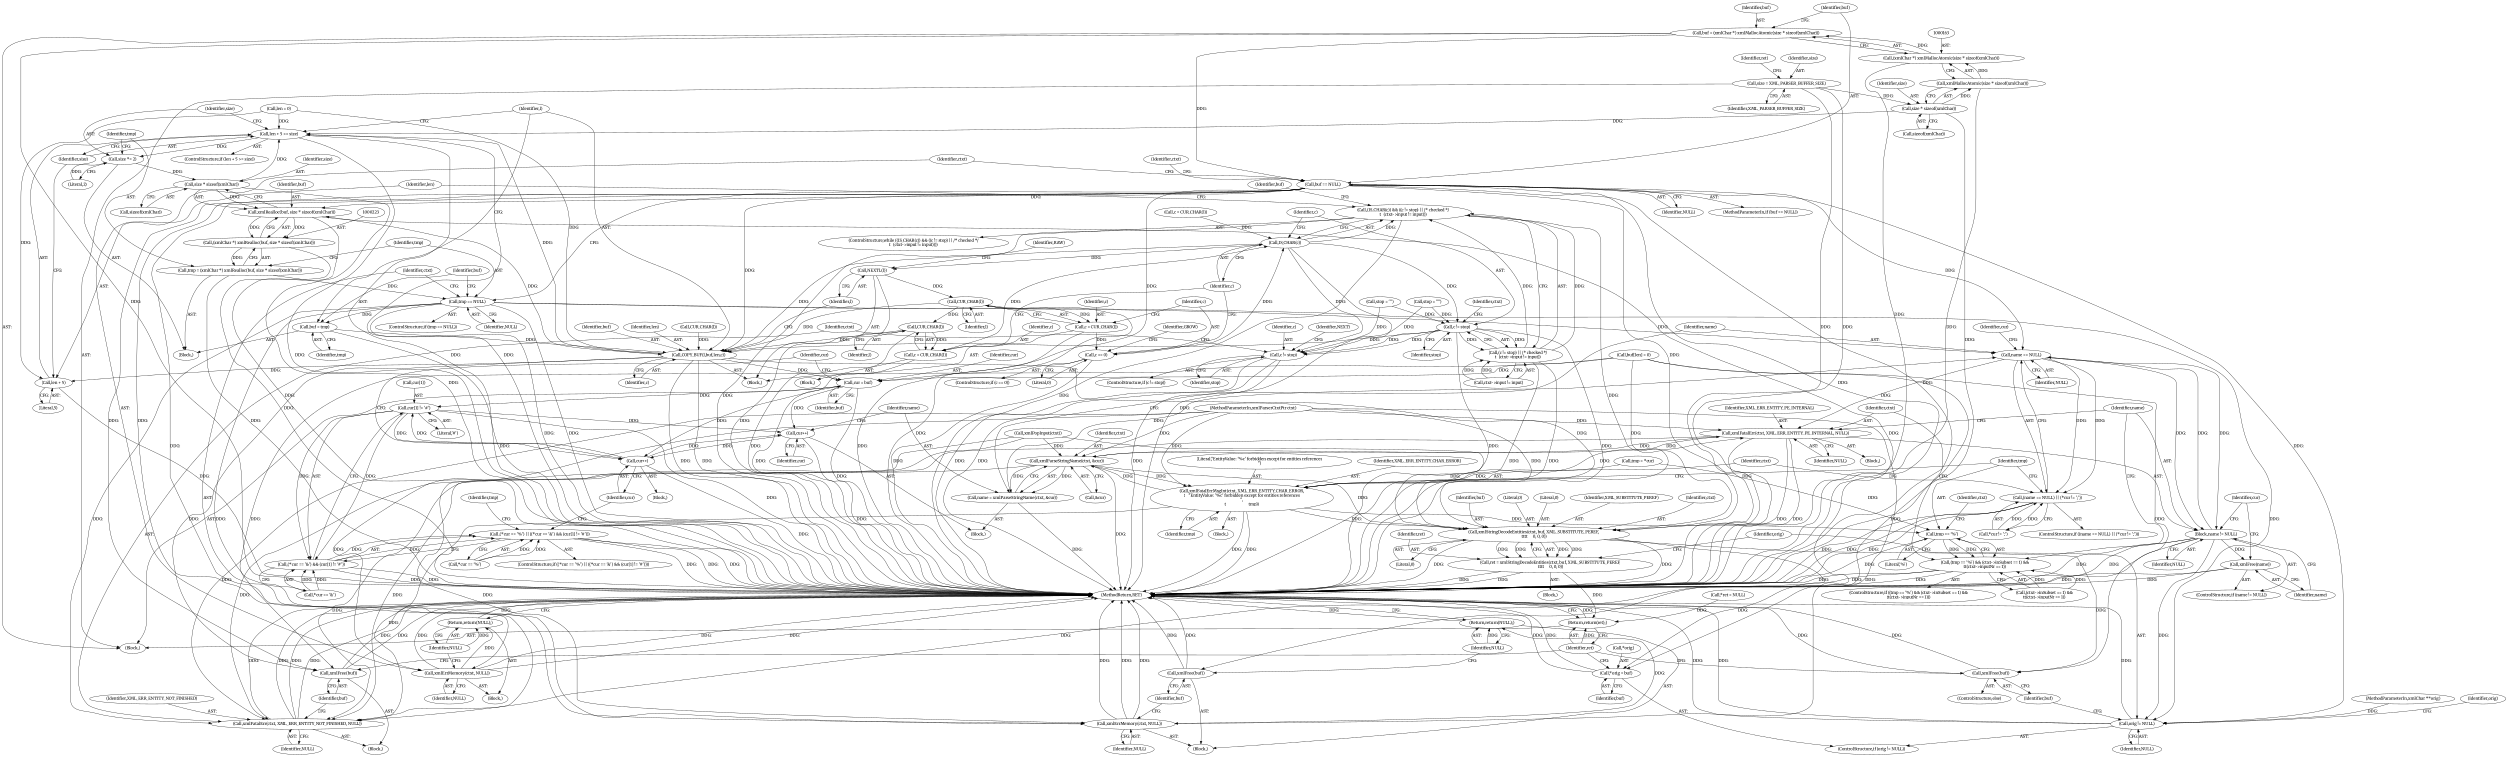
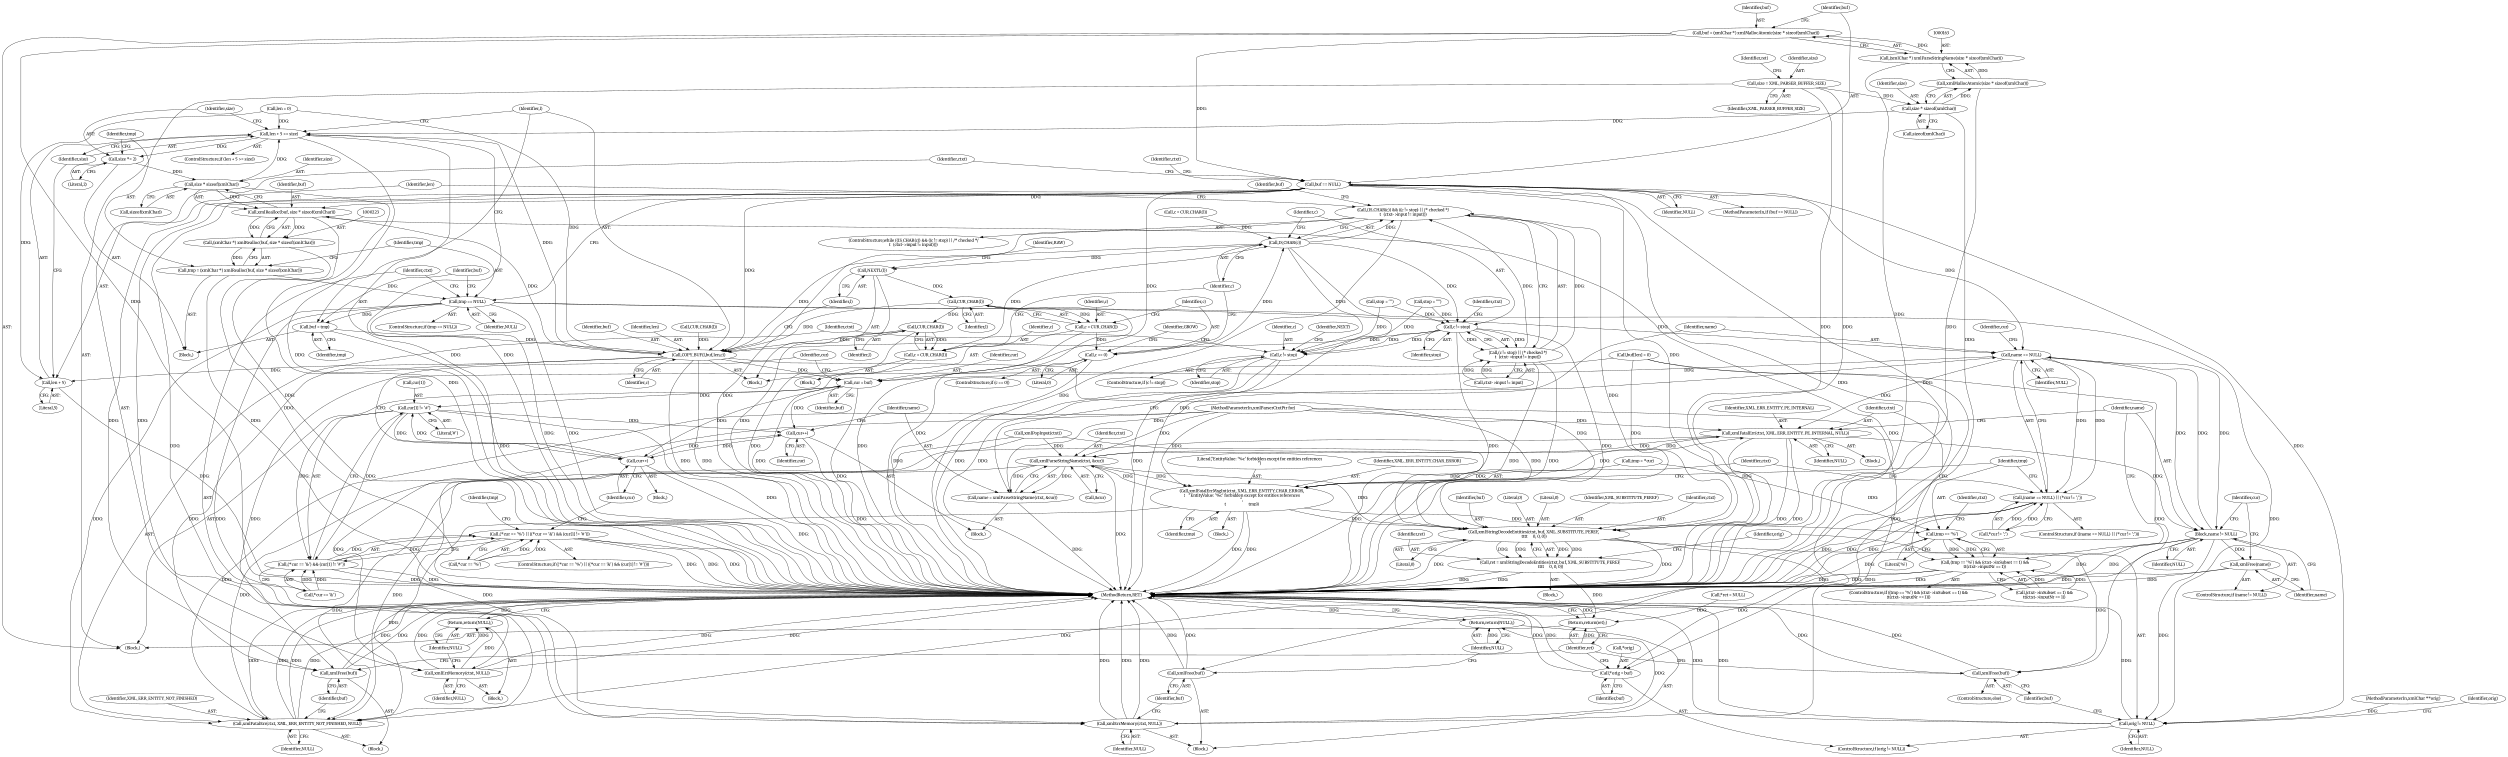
(1941, 58) -> (1941, 58)
(77, 172) -> (77, 172)
(1248, 377) -> (1438, 374)
(1253, 408) -> (1253, 408)
(2159, 476) -> (2159, 476)
